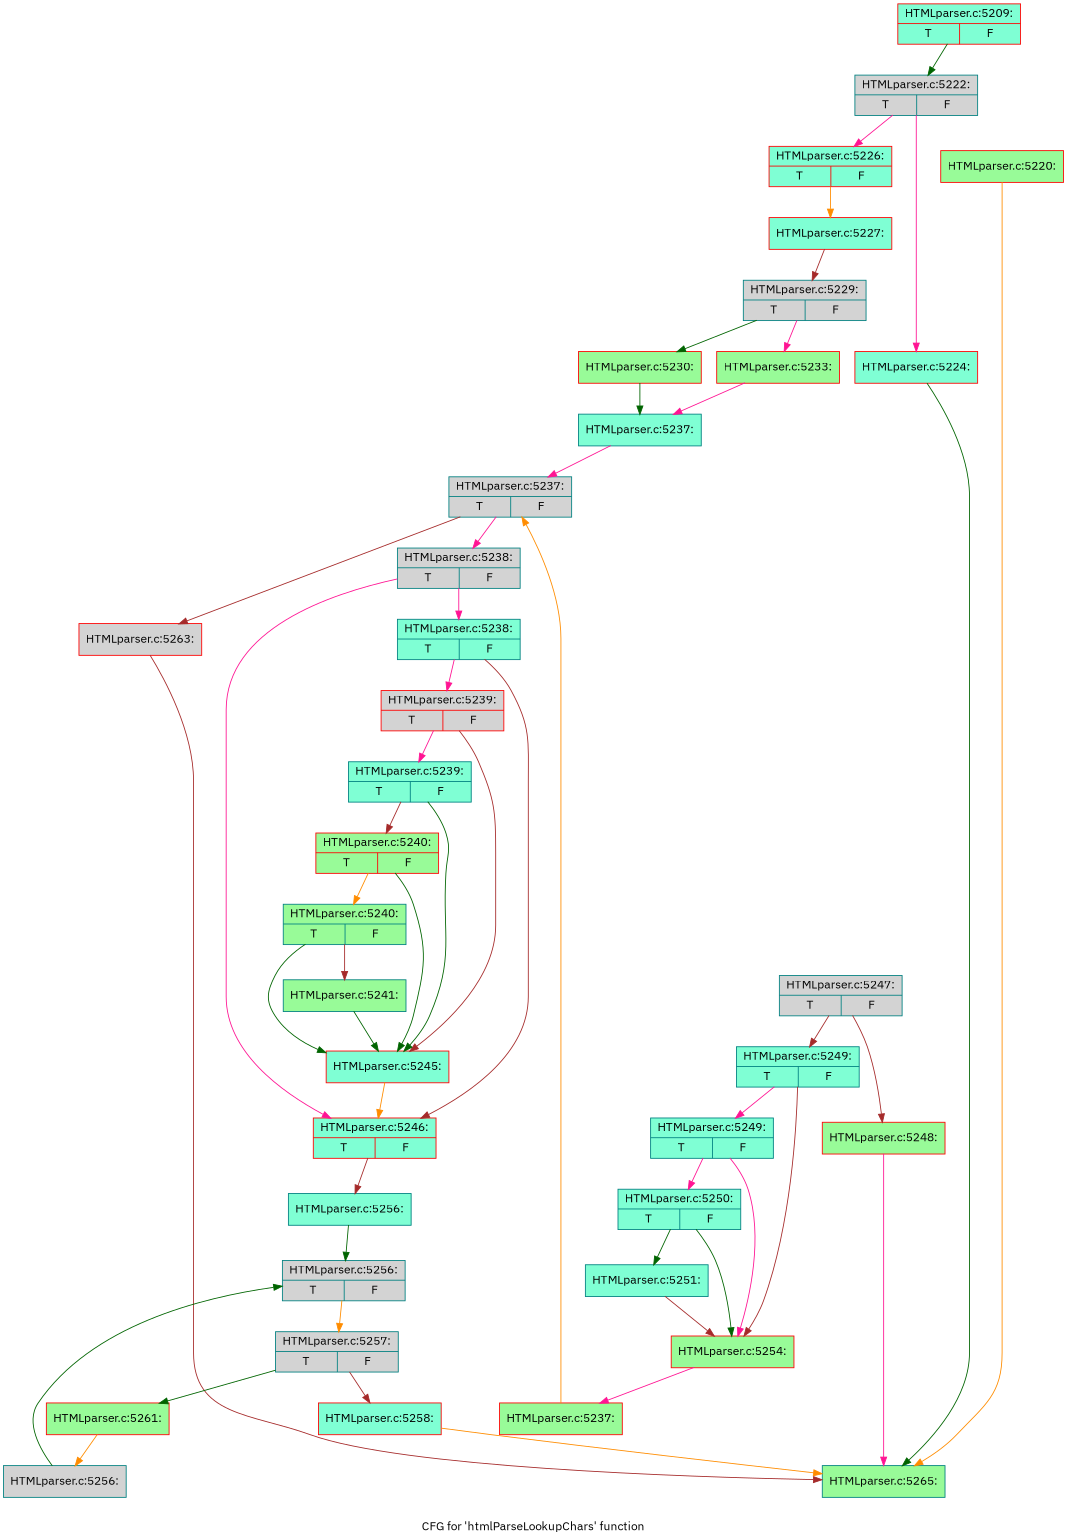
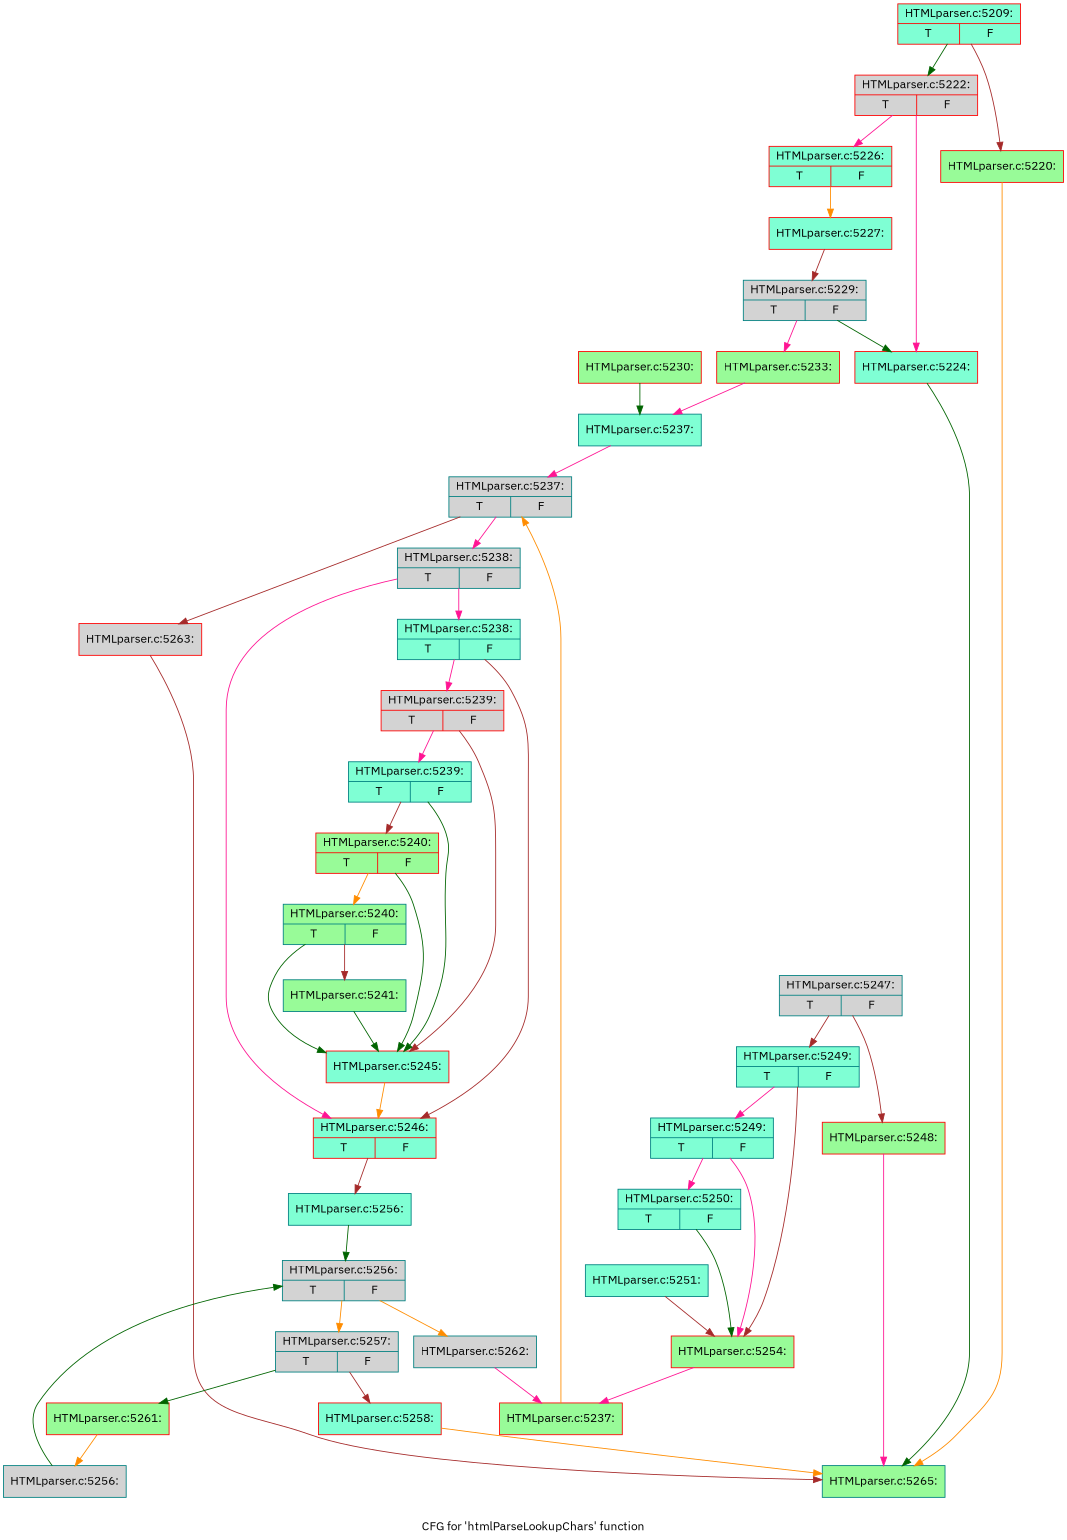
none -> (991, 91)
(916, 95) -> (916, 95)
(721, 334) -> (860, 334)
(664, 1243) -> none
none -> (475, 1352)
